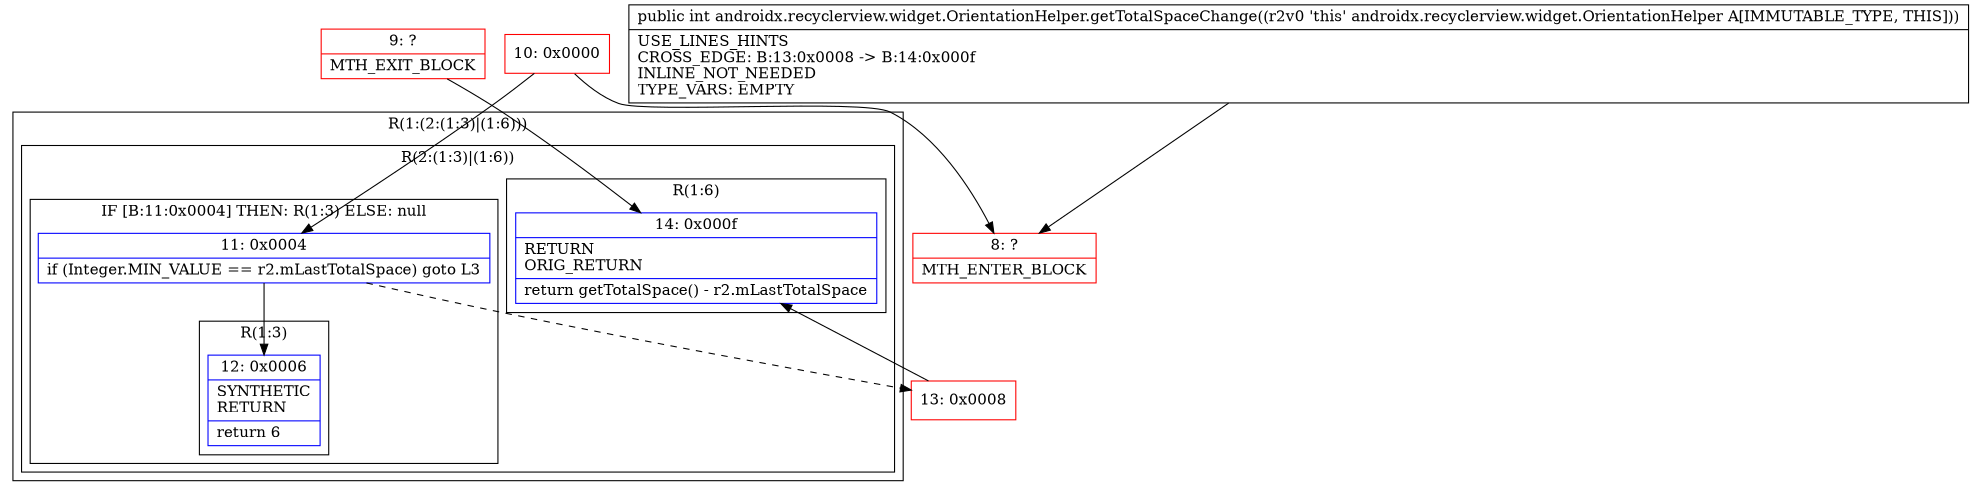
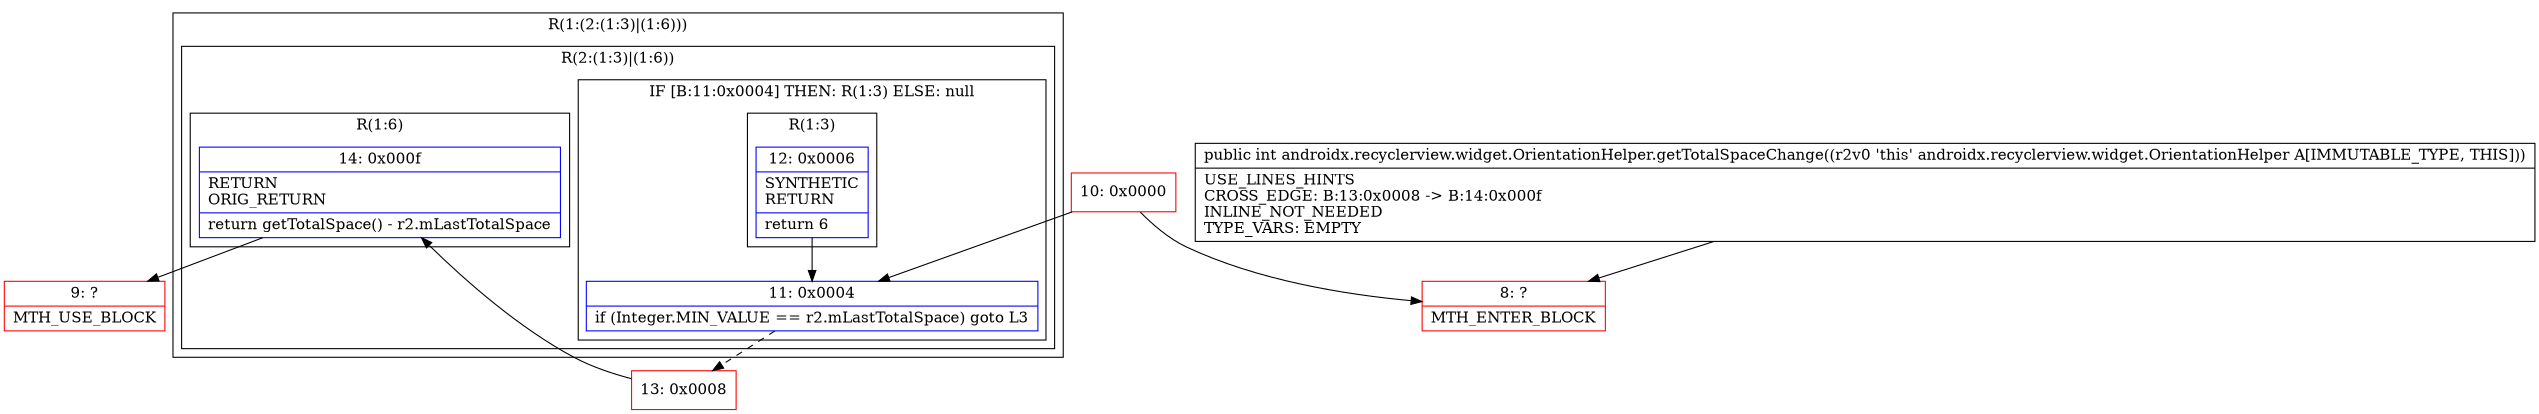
(403, 66) -> (85, 318)
(537, 136) -> (210, 257)
(264, 314) -> (812, 254)
